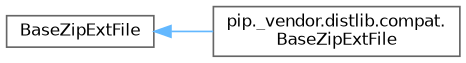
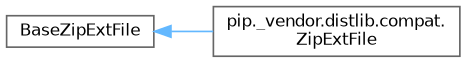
(337, 31) -> (337, 31)
